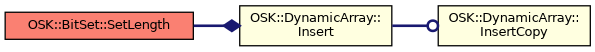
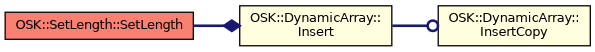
(99, 26) -> (99, 26)
